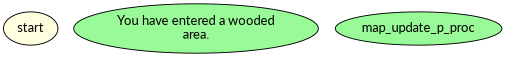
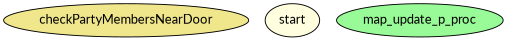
none -> (126, 20)
(196, 29) -> none
